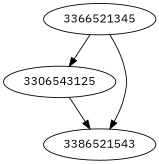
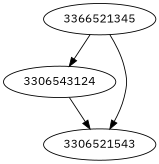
(60, 82) -> (60, 82)
(100, 145) -> (100, 145)
